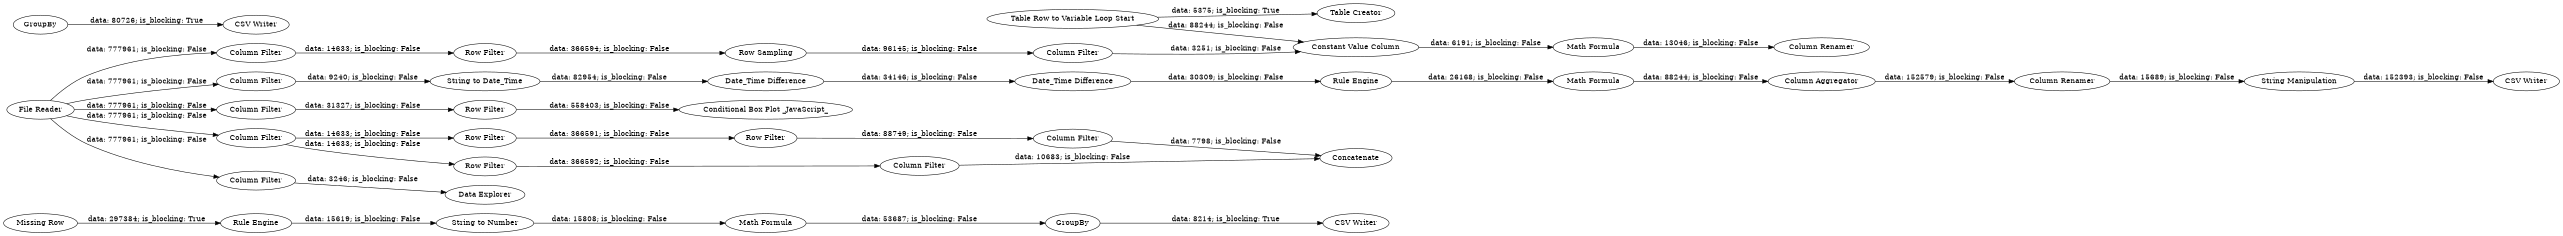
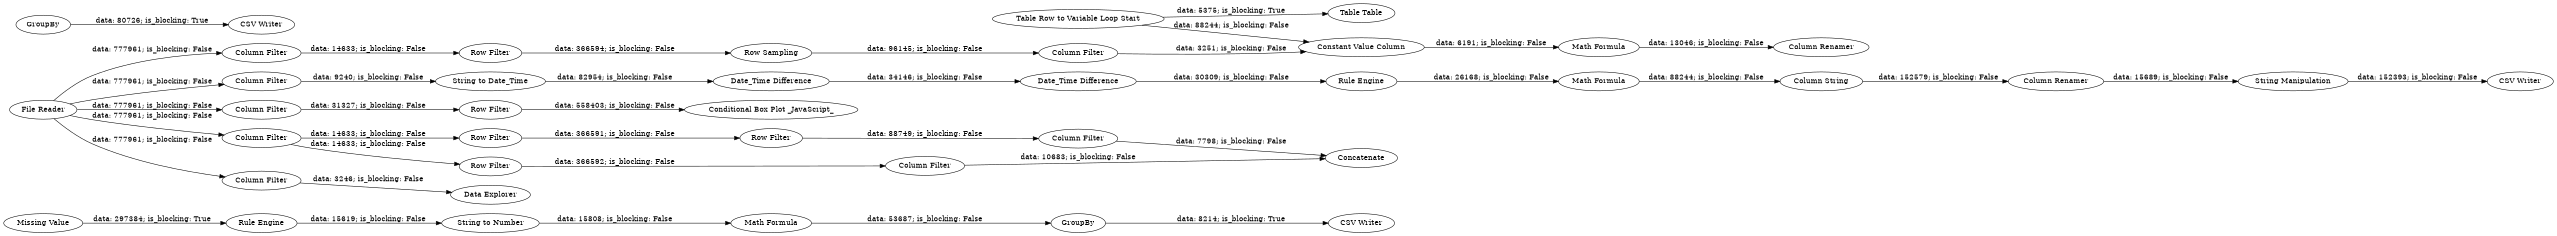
(1356, 13) -> (1361, 13)
(1822, 81) -> (1821, 81)
(41, 223) -> (43, 223)
